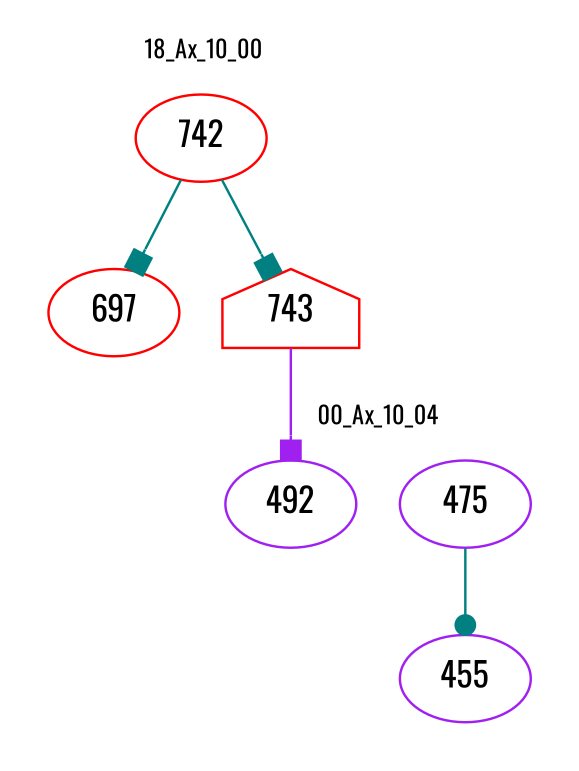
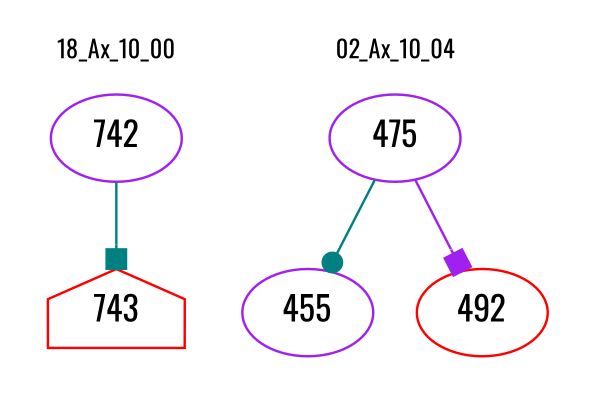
(201, 138) -> (116, 138)
(114, 313) -> none
(291, 412) -> (433, 215)
(378, 418) -> (395, 52)
(291, 504) -> (482, 313)
